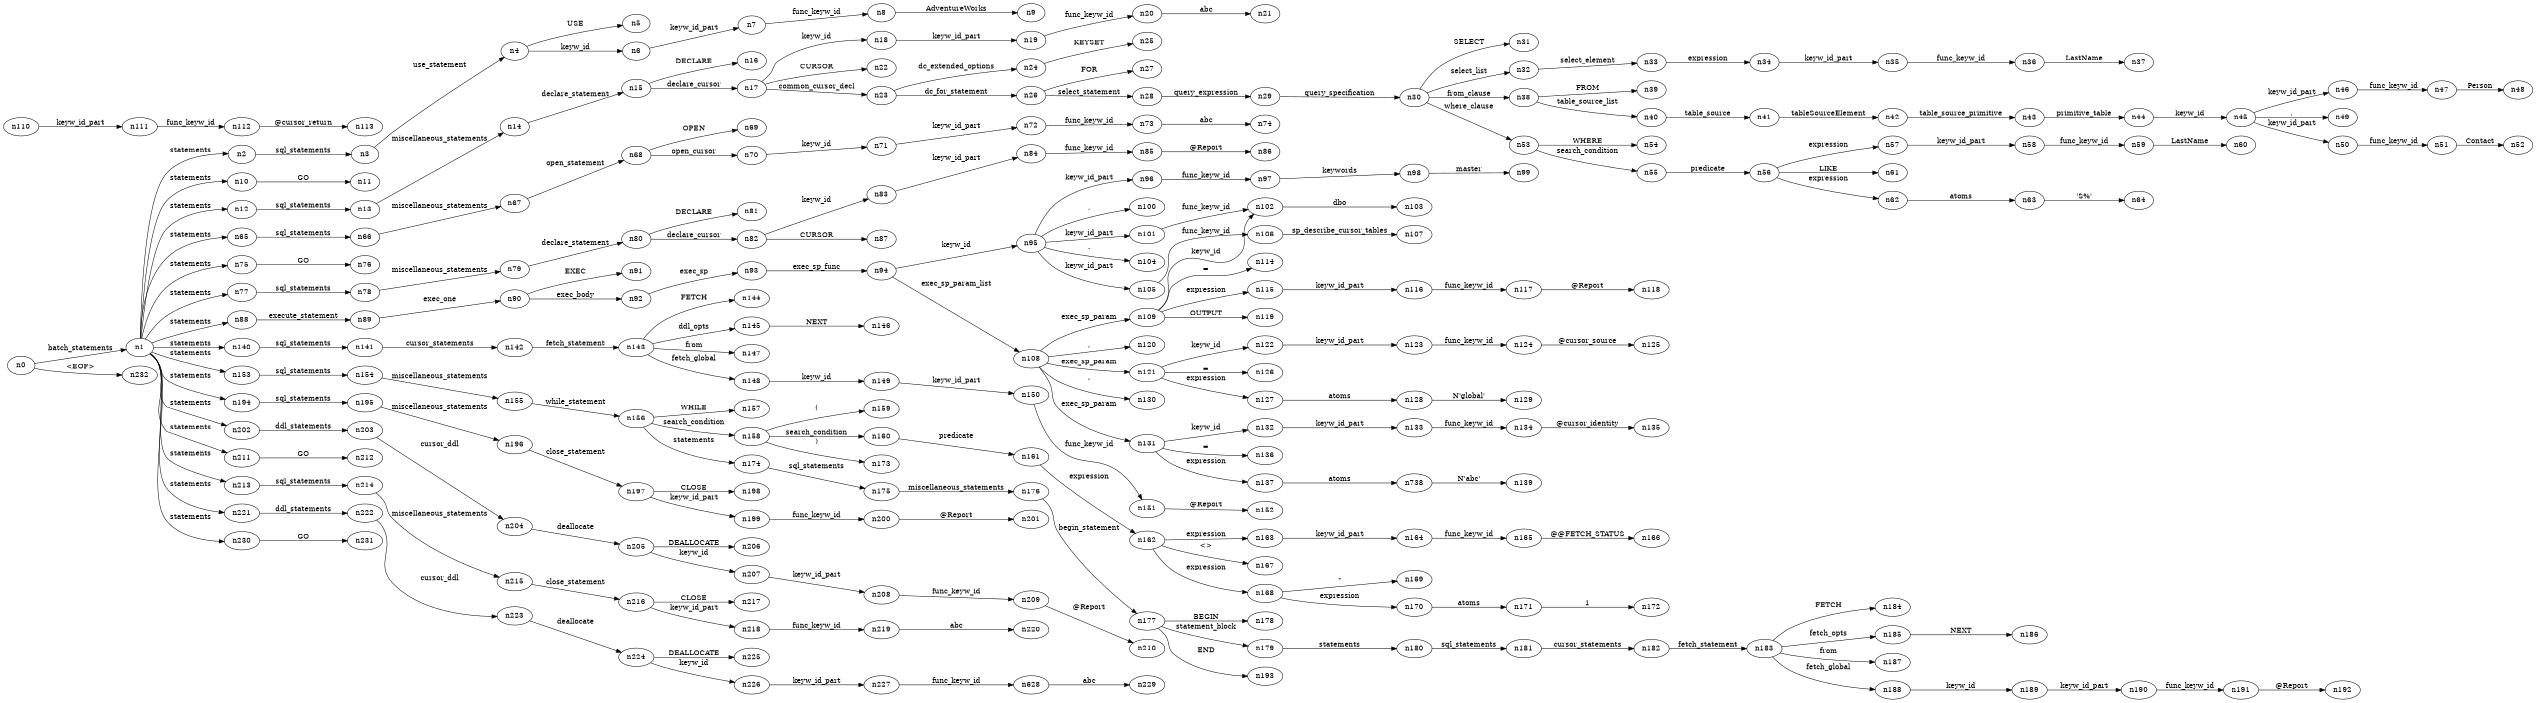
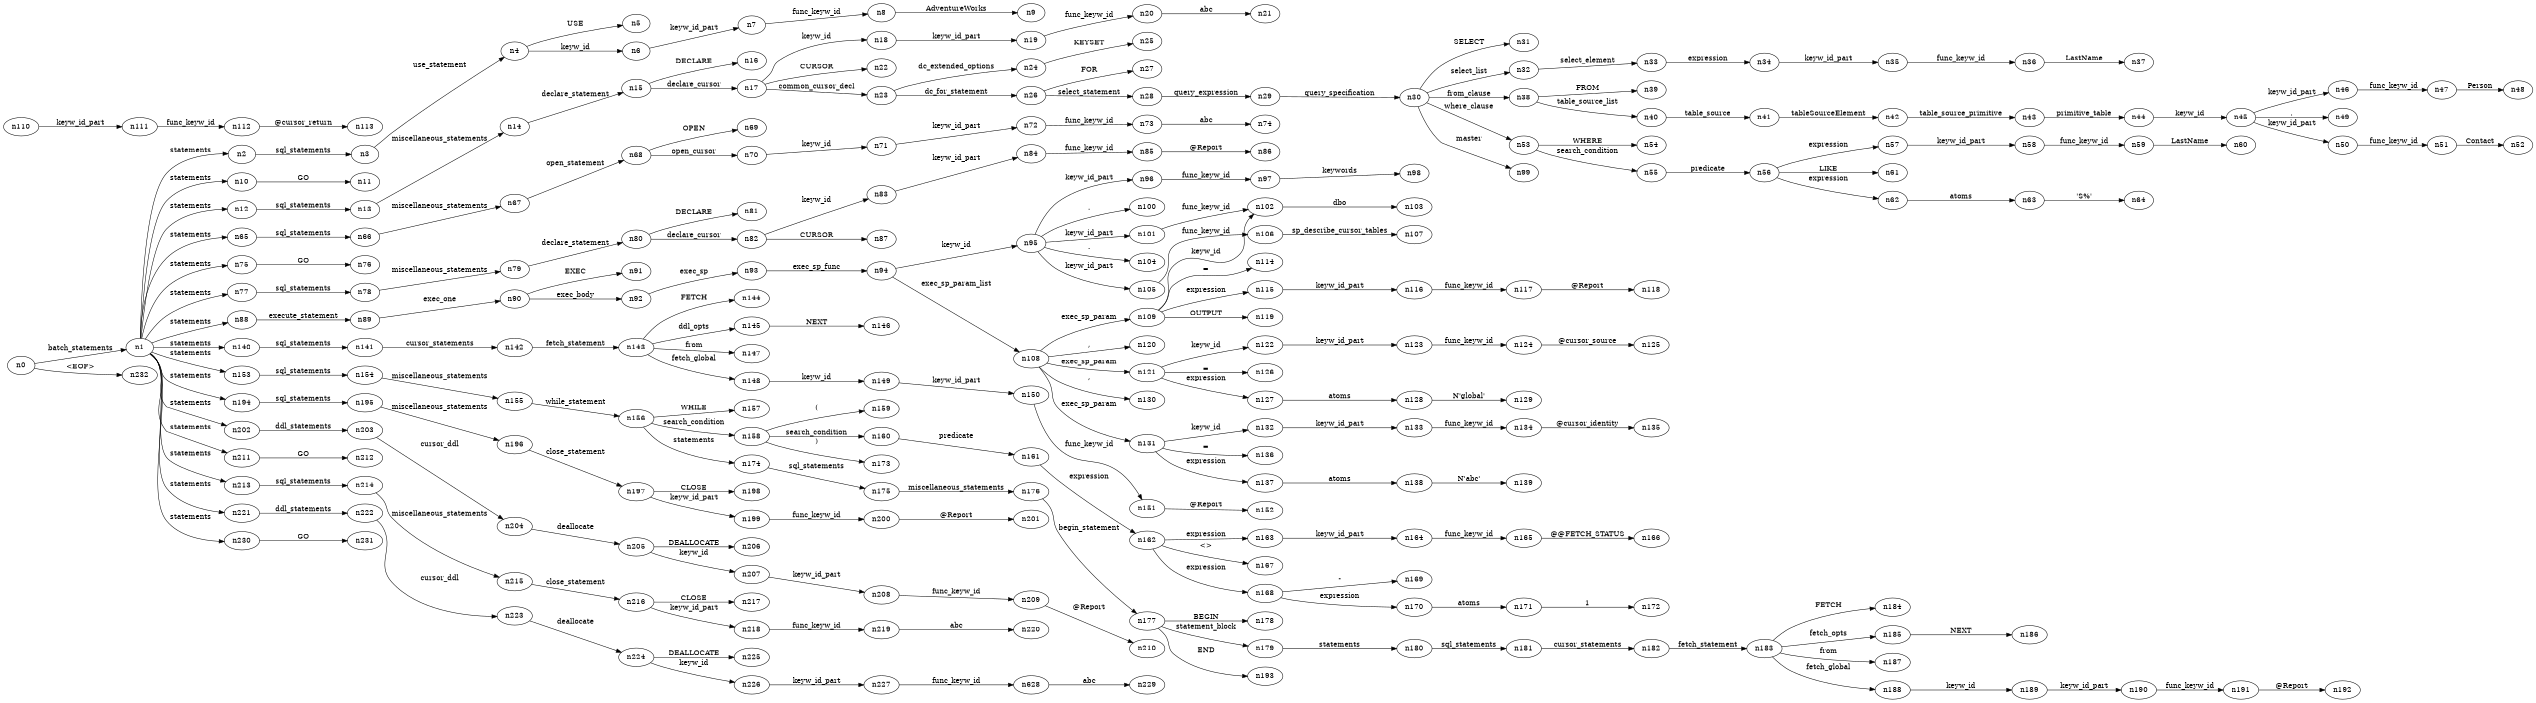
(1467, 173) -> (1453, 147)
(1414, 483) -> (1414, 483)
